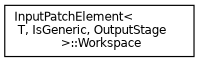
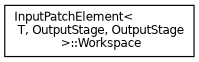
(99, 31) -> (99, 31)
